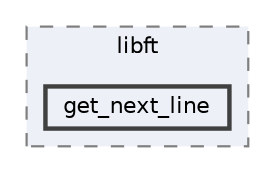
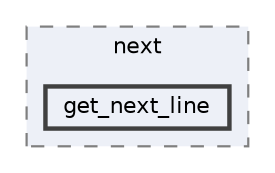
(137, 48) -> (137, 48)
